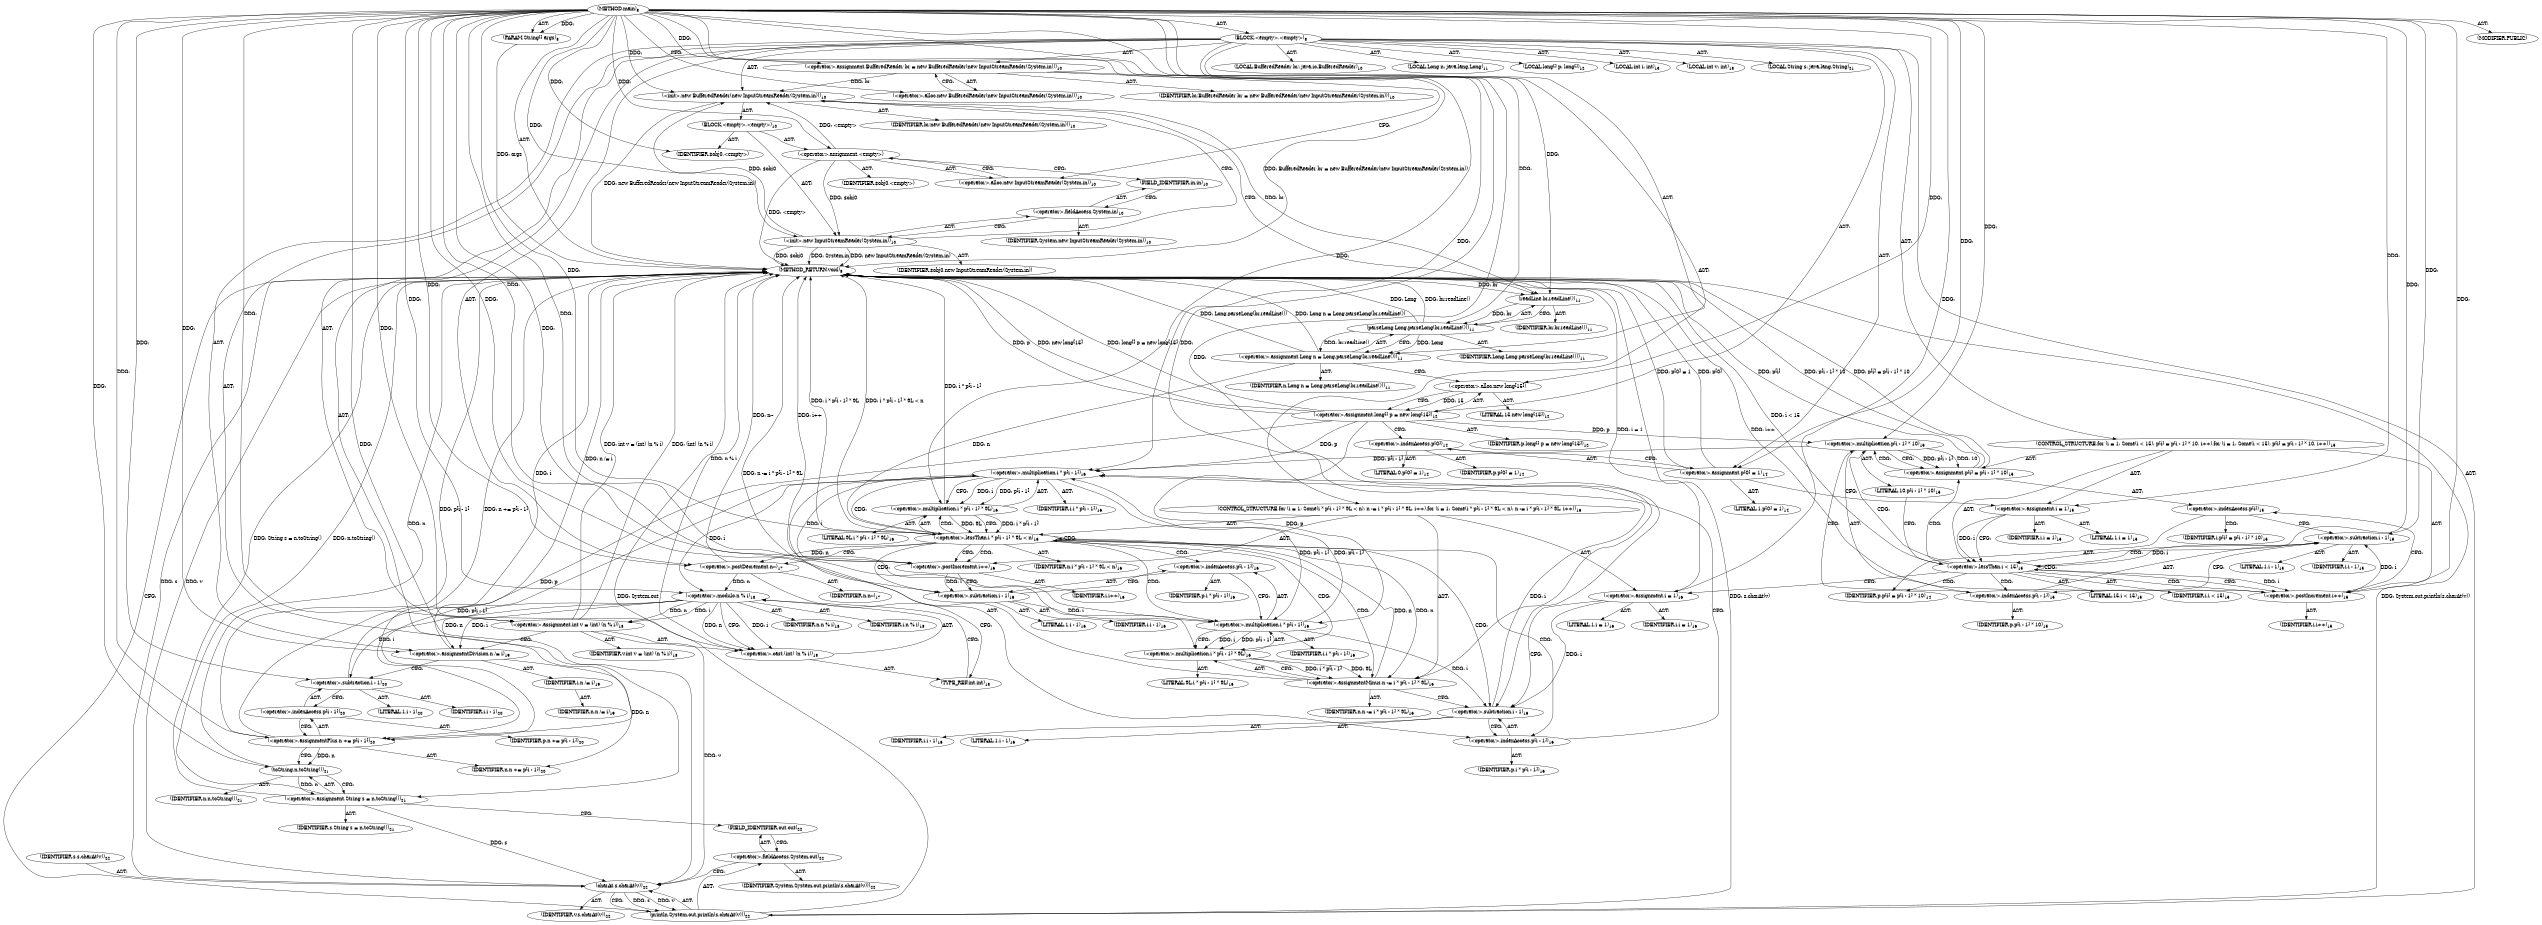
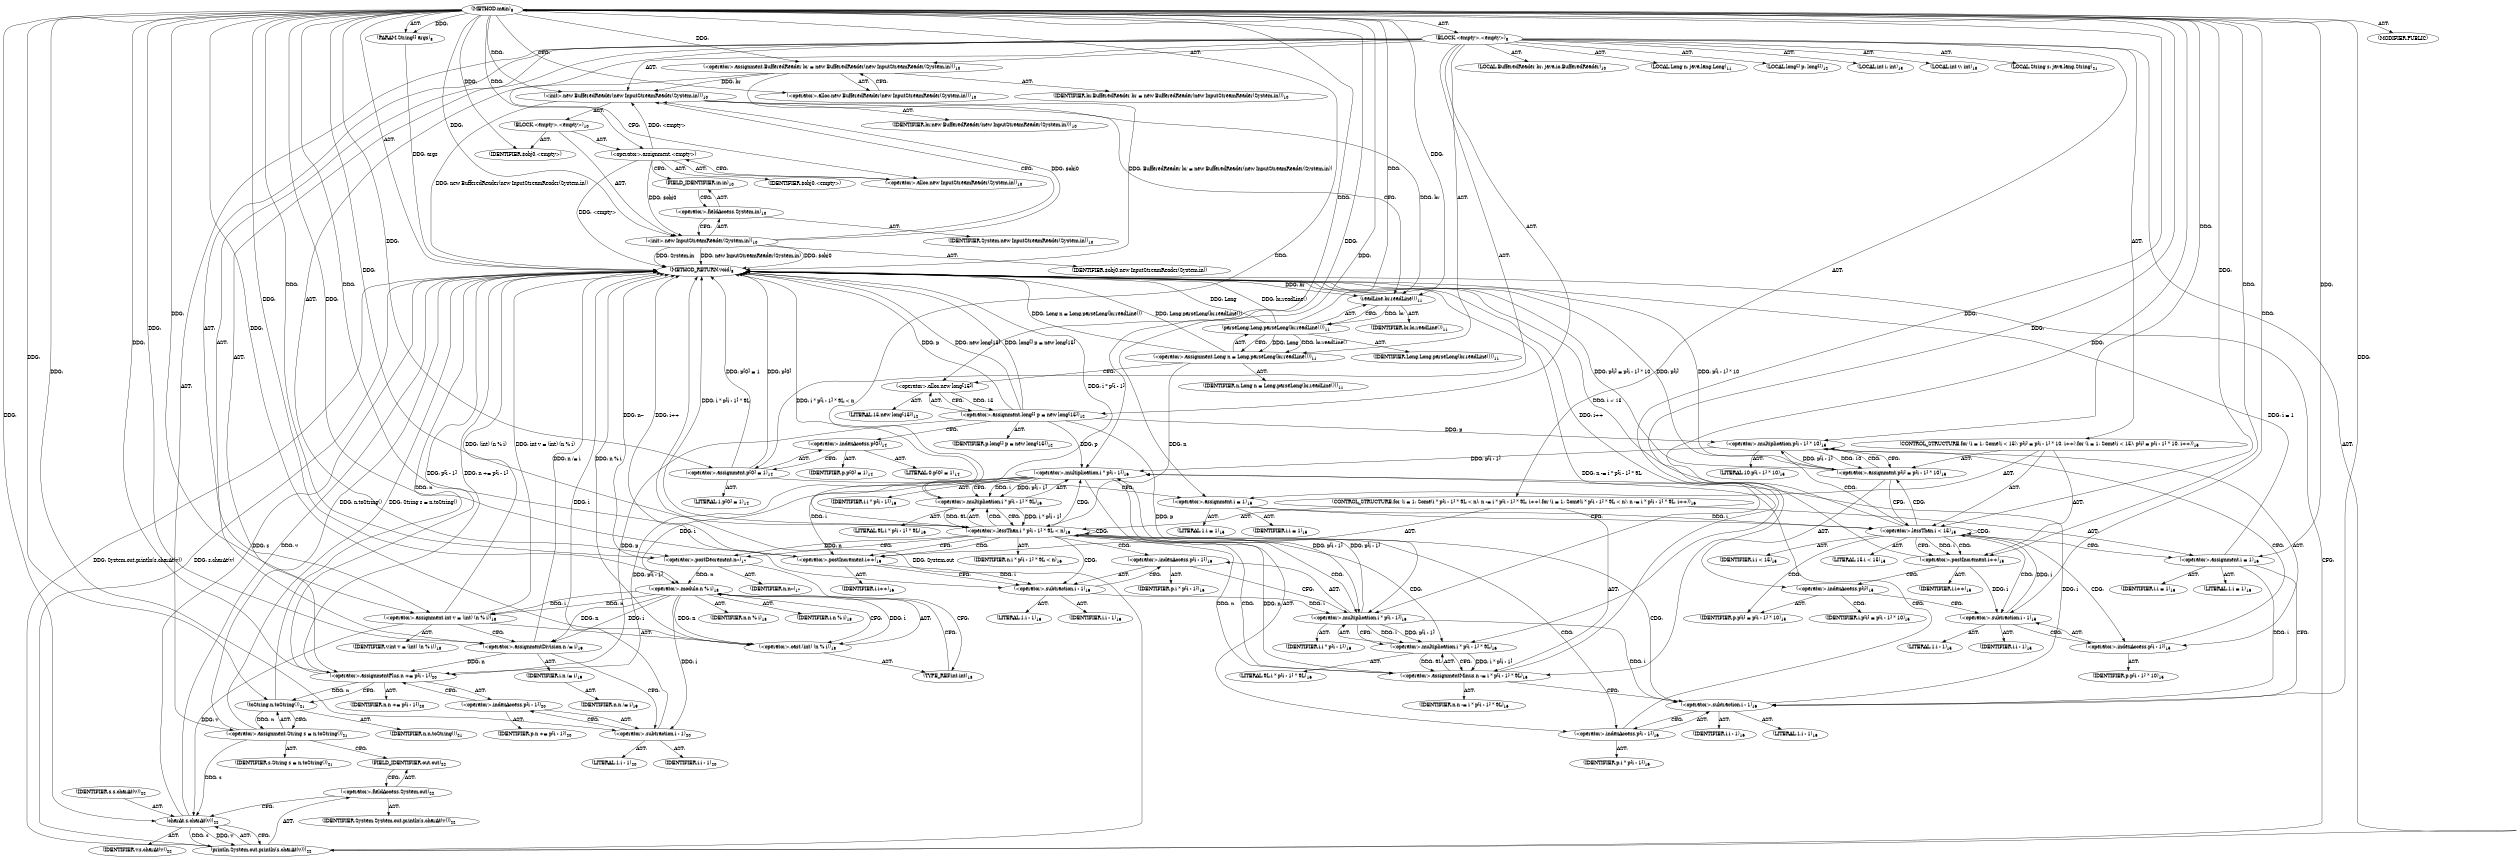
(1172, 70) -> (1387, 46)
(1906, 541) -> (1891, 504)
(1929, 596) -> (1784, 618)
(606, 674) -> (460, 662)
